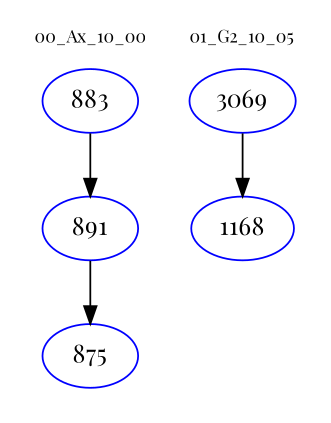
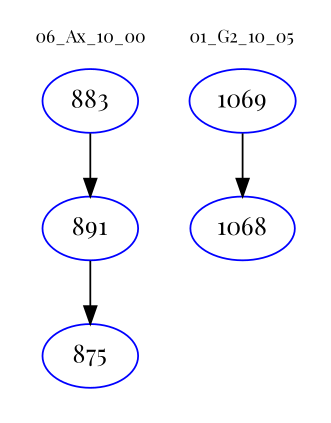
(91, 38) -> (91, 38)
(243, 101) -> (243, 101)
(243, 228) -> (243, 228)
